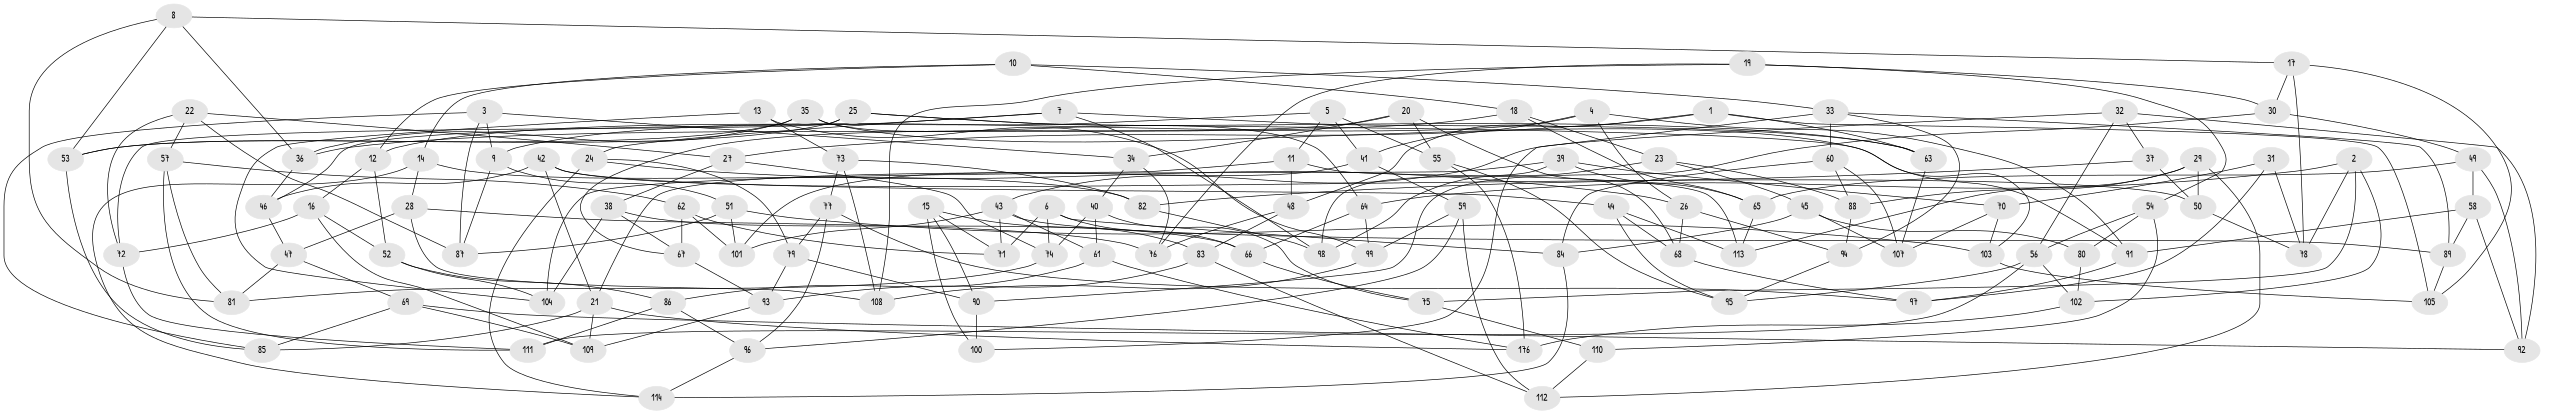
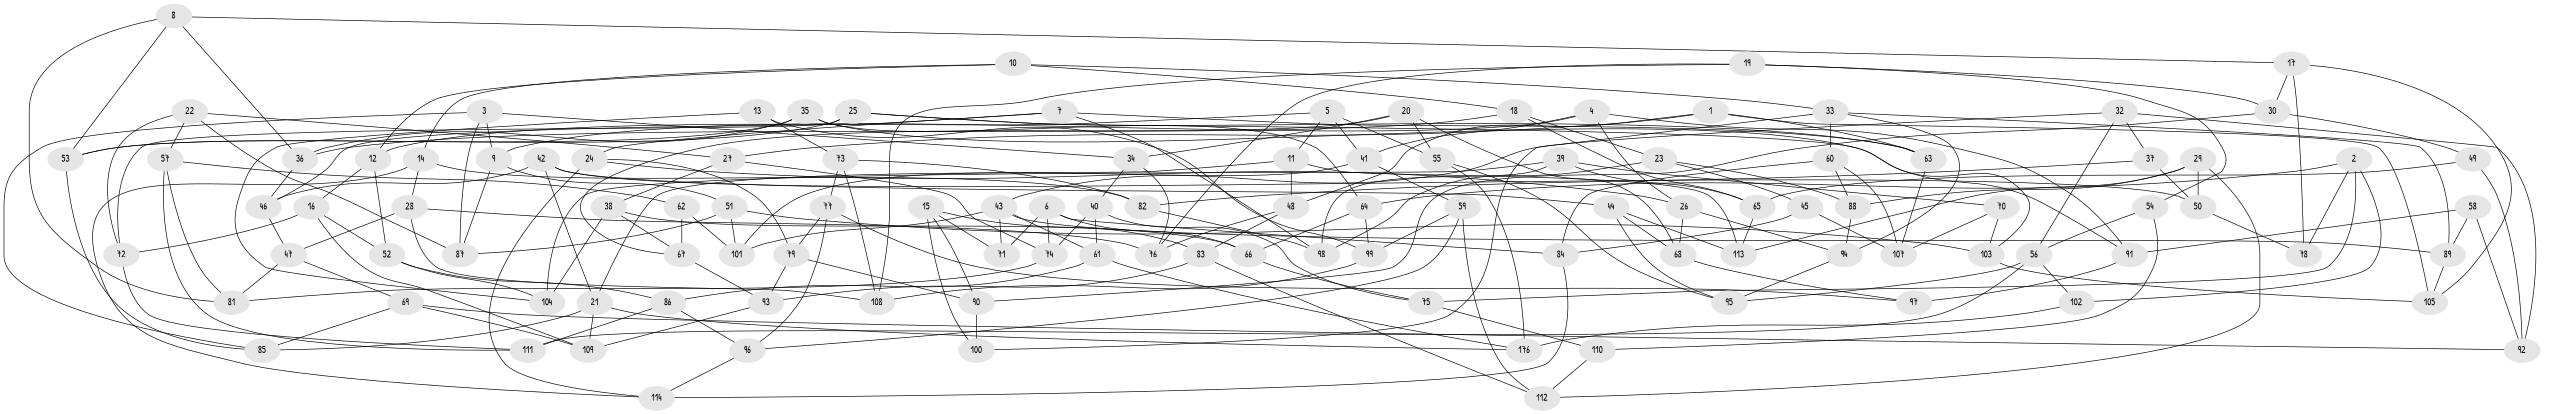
(2271, 159) -> none
(2473, 183) -> none
(838, 244) -> none
(2082, 255) -> none
